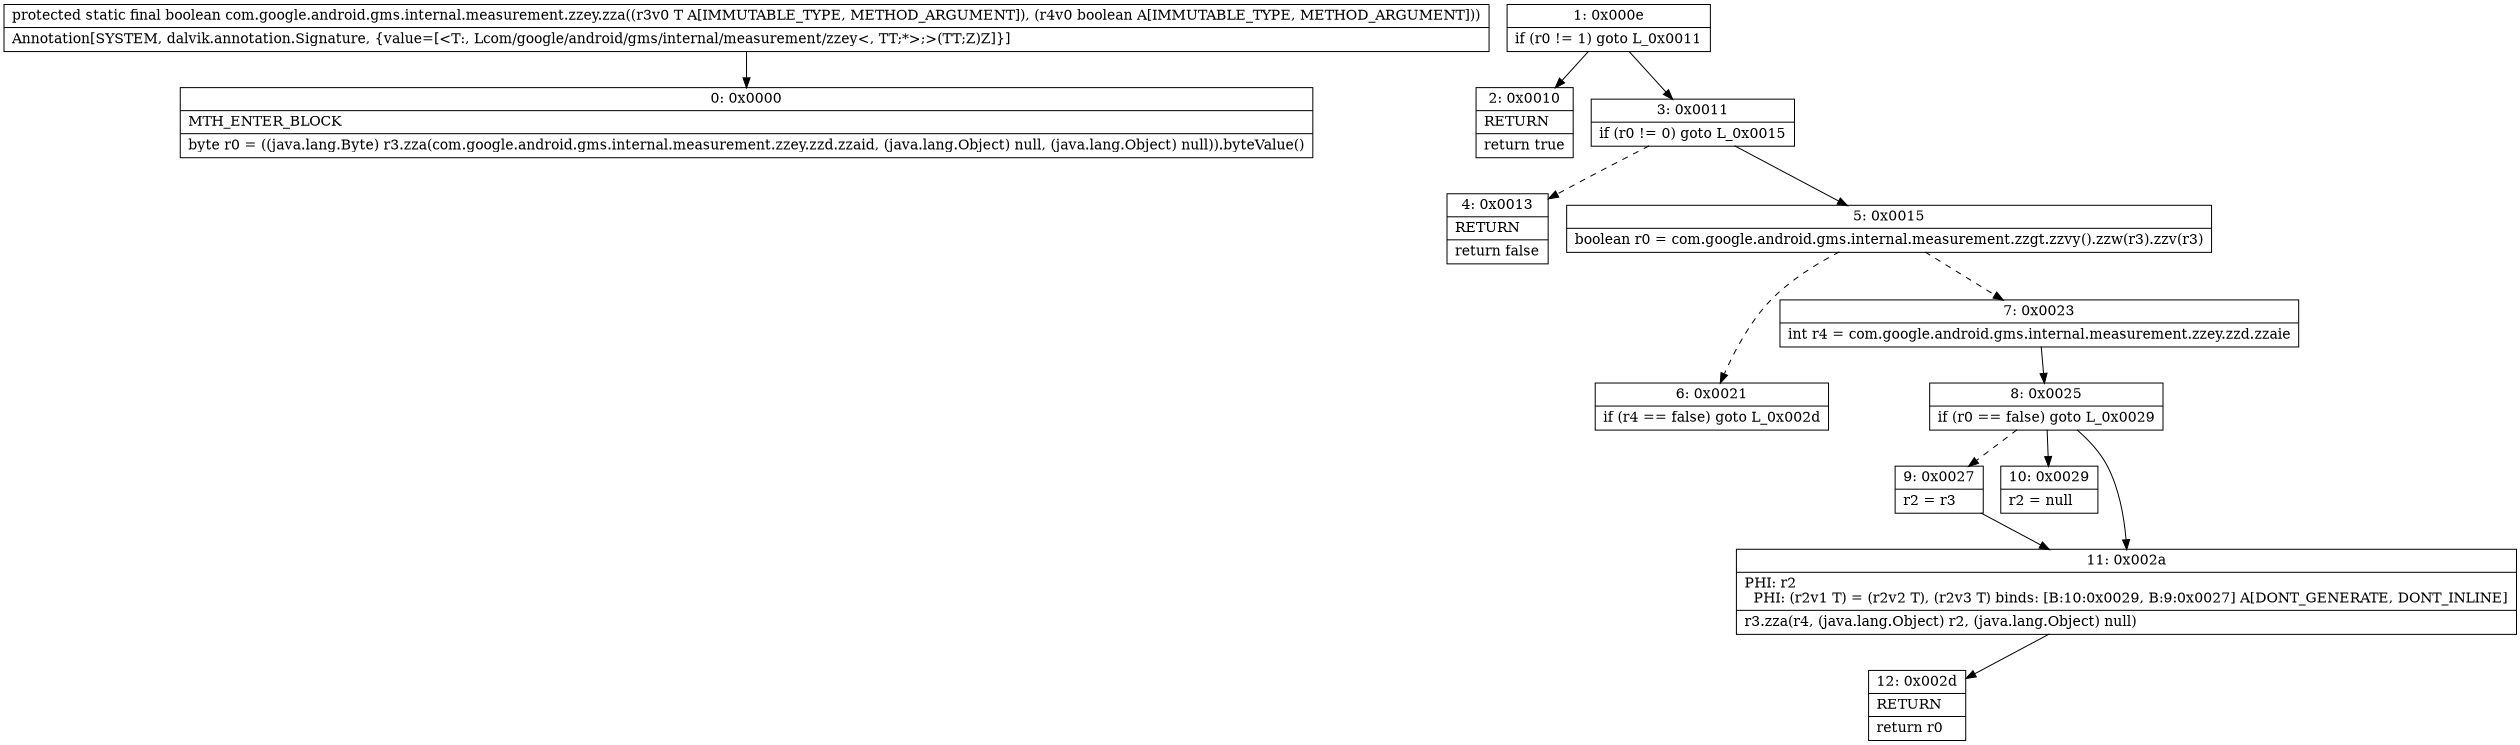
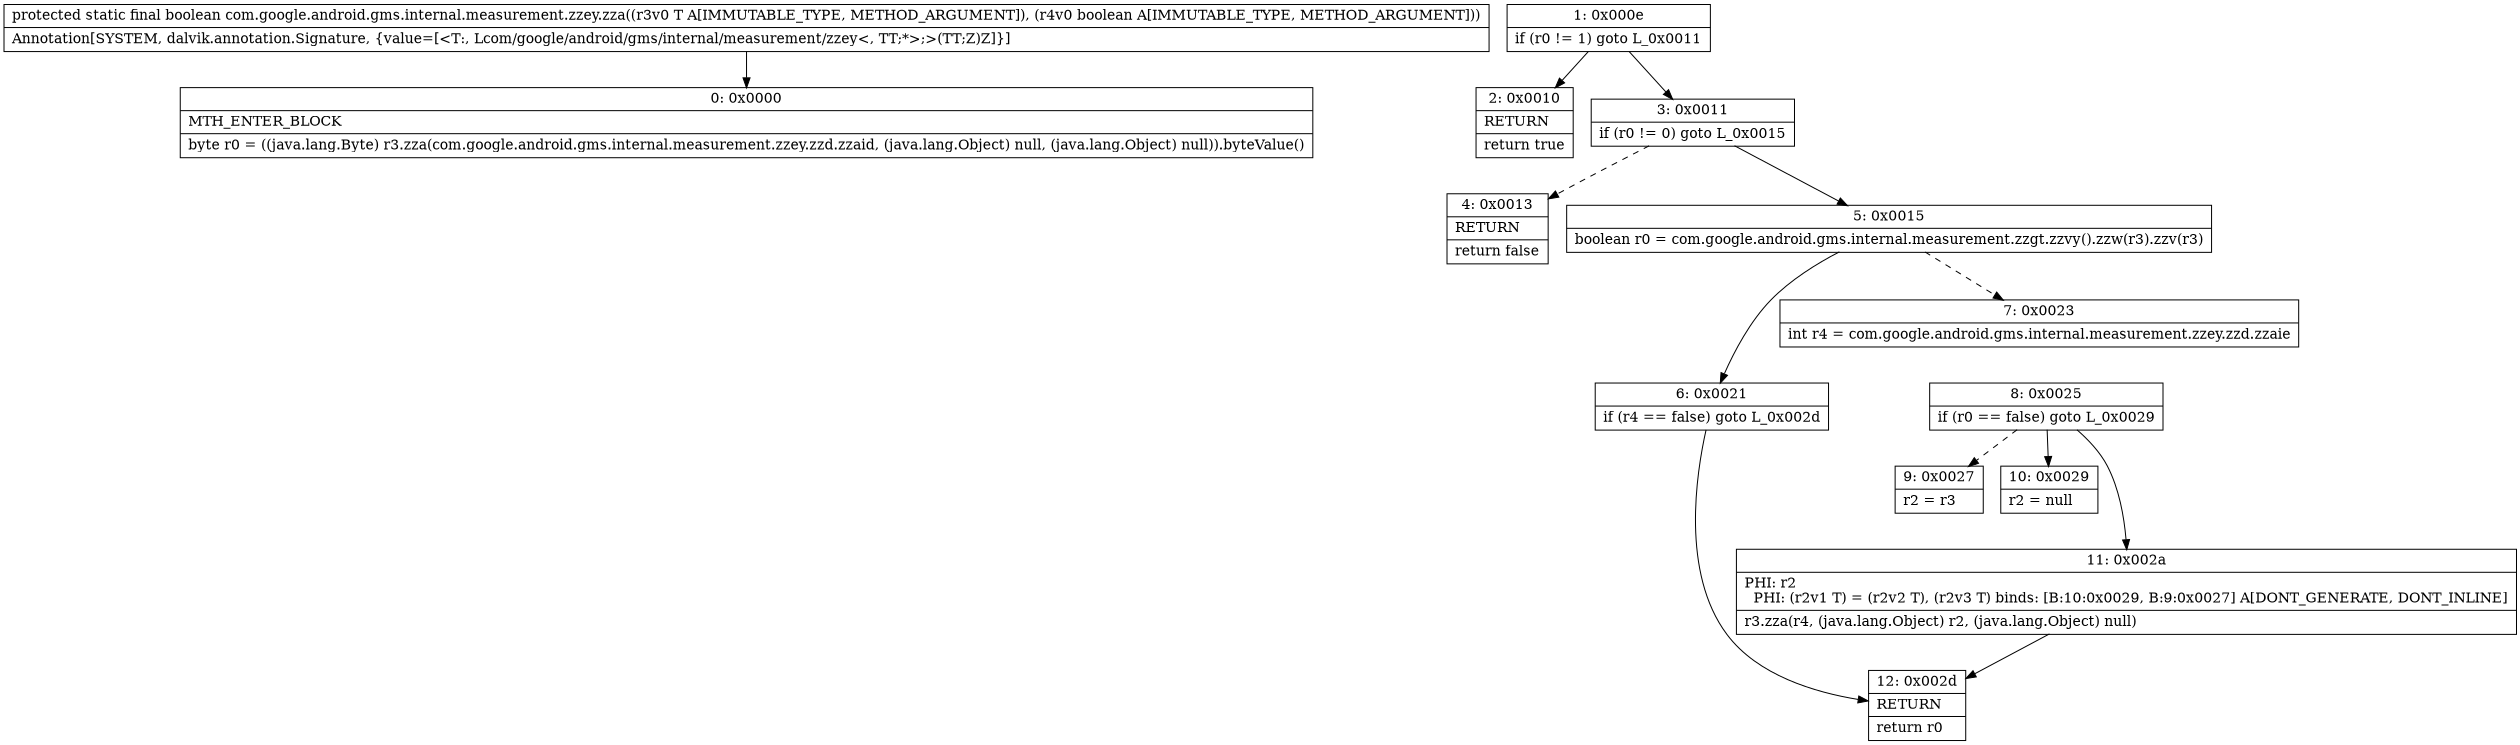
(1770, 301) -> (1770, 301)
(2042, 360) -> none
(2011, 529) -> none
none -> (1712, 608)
